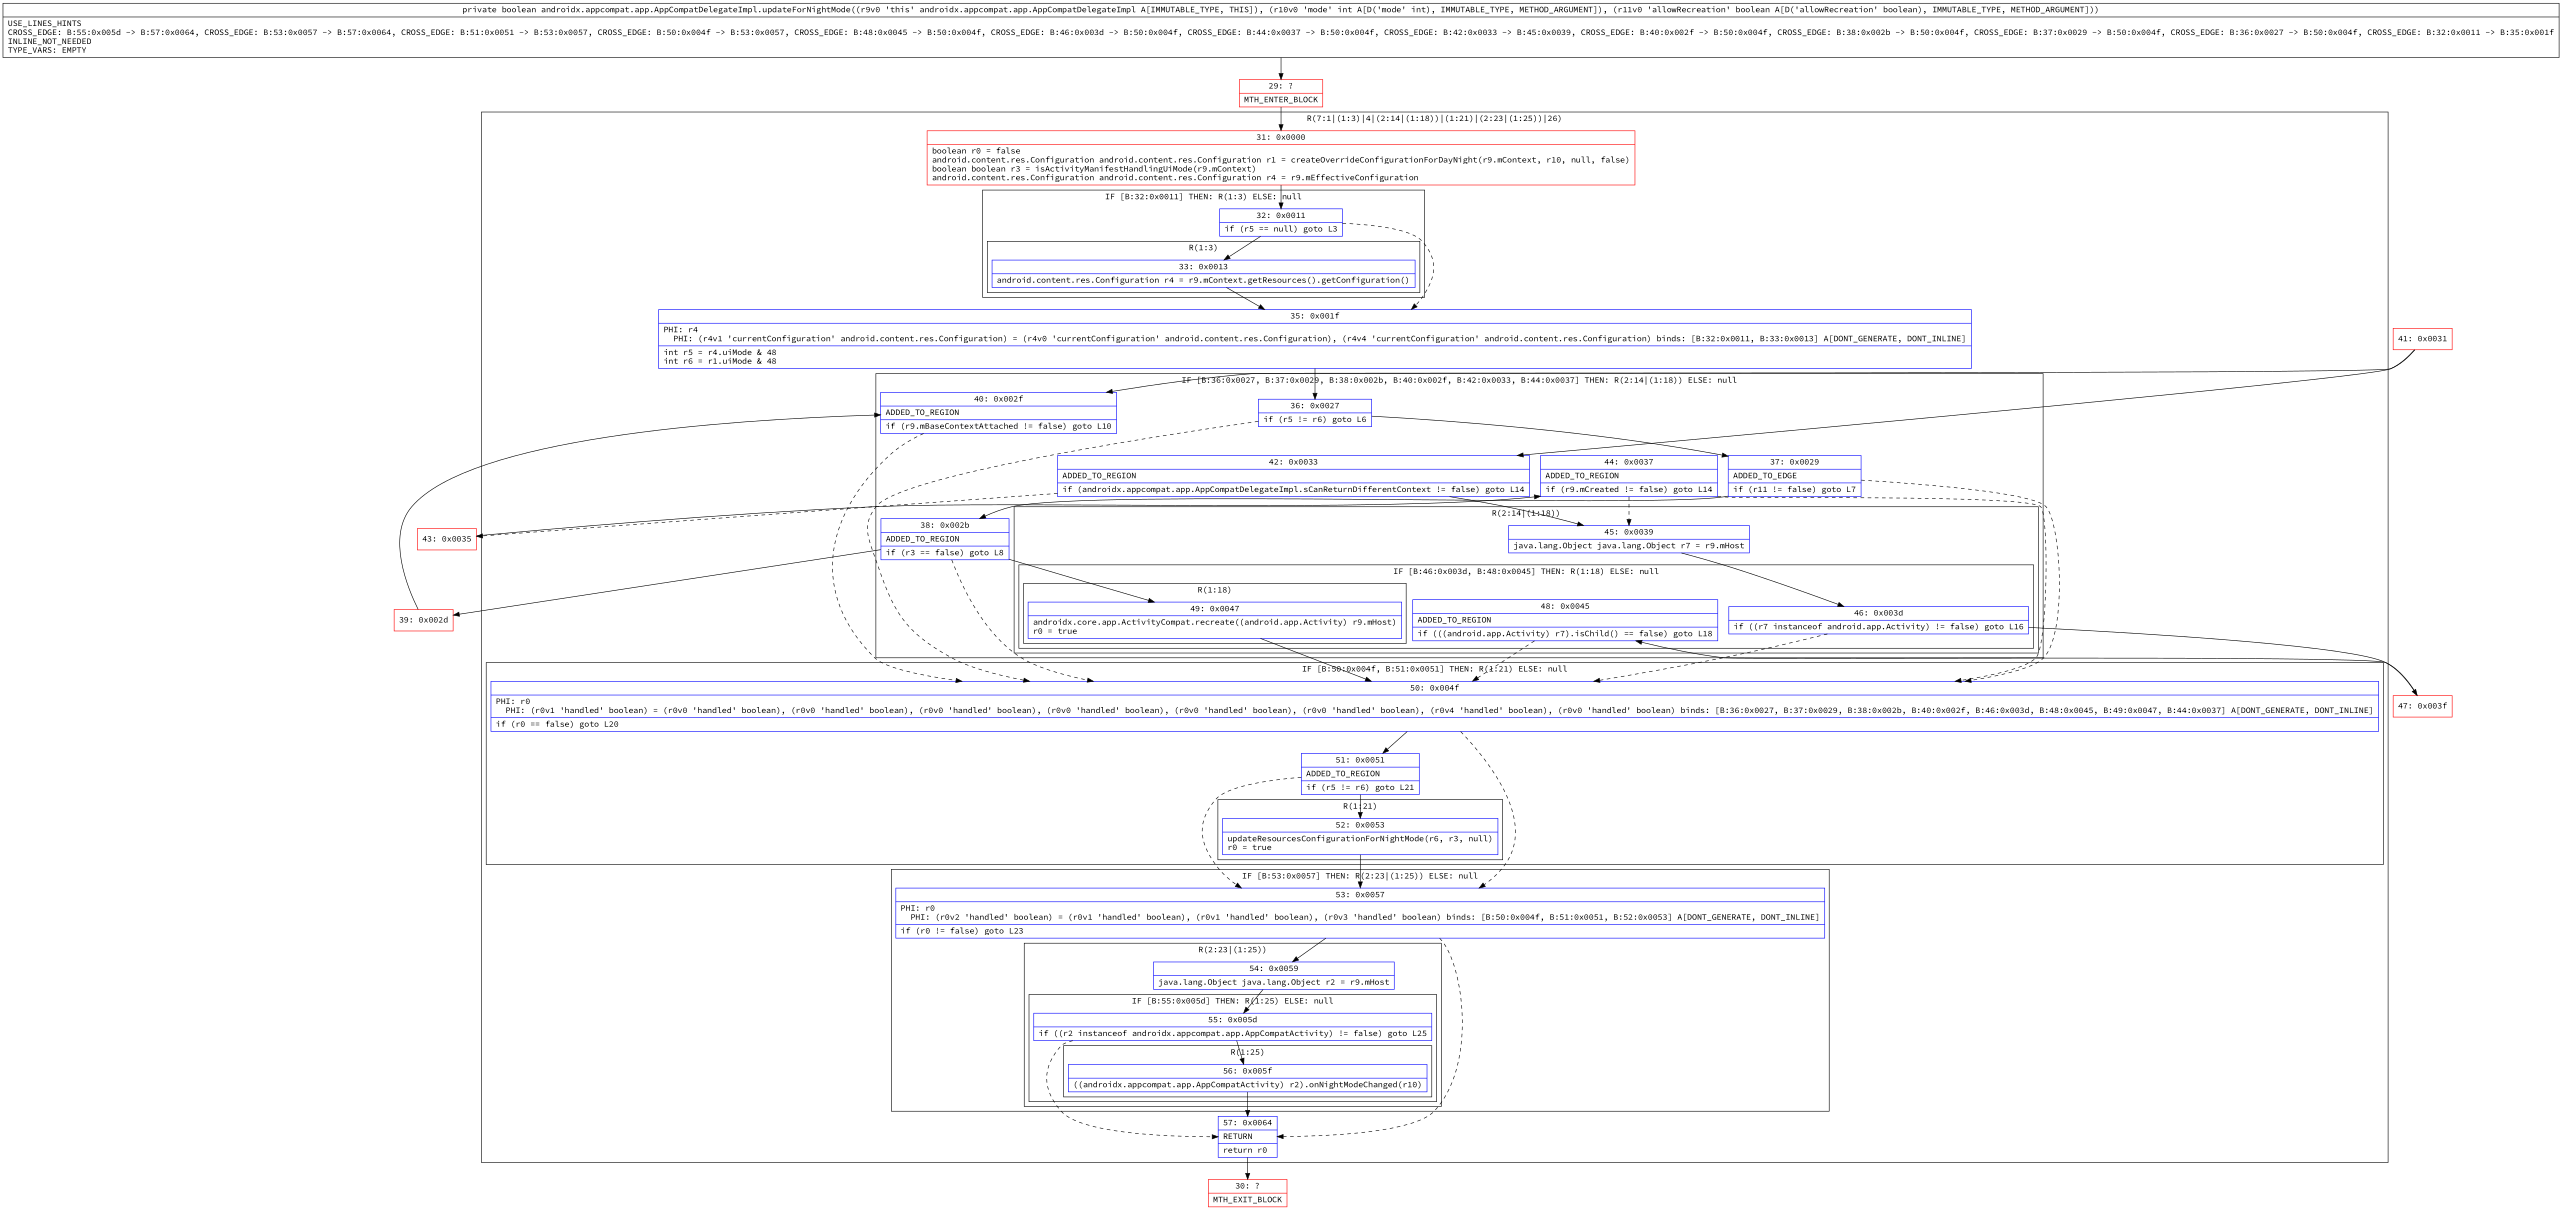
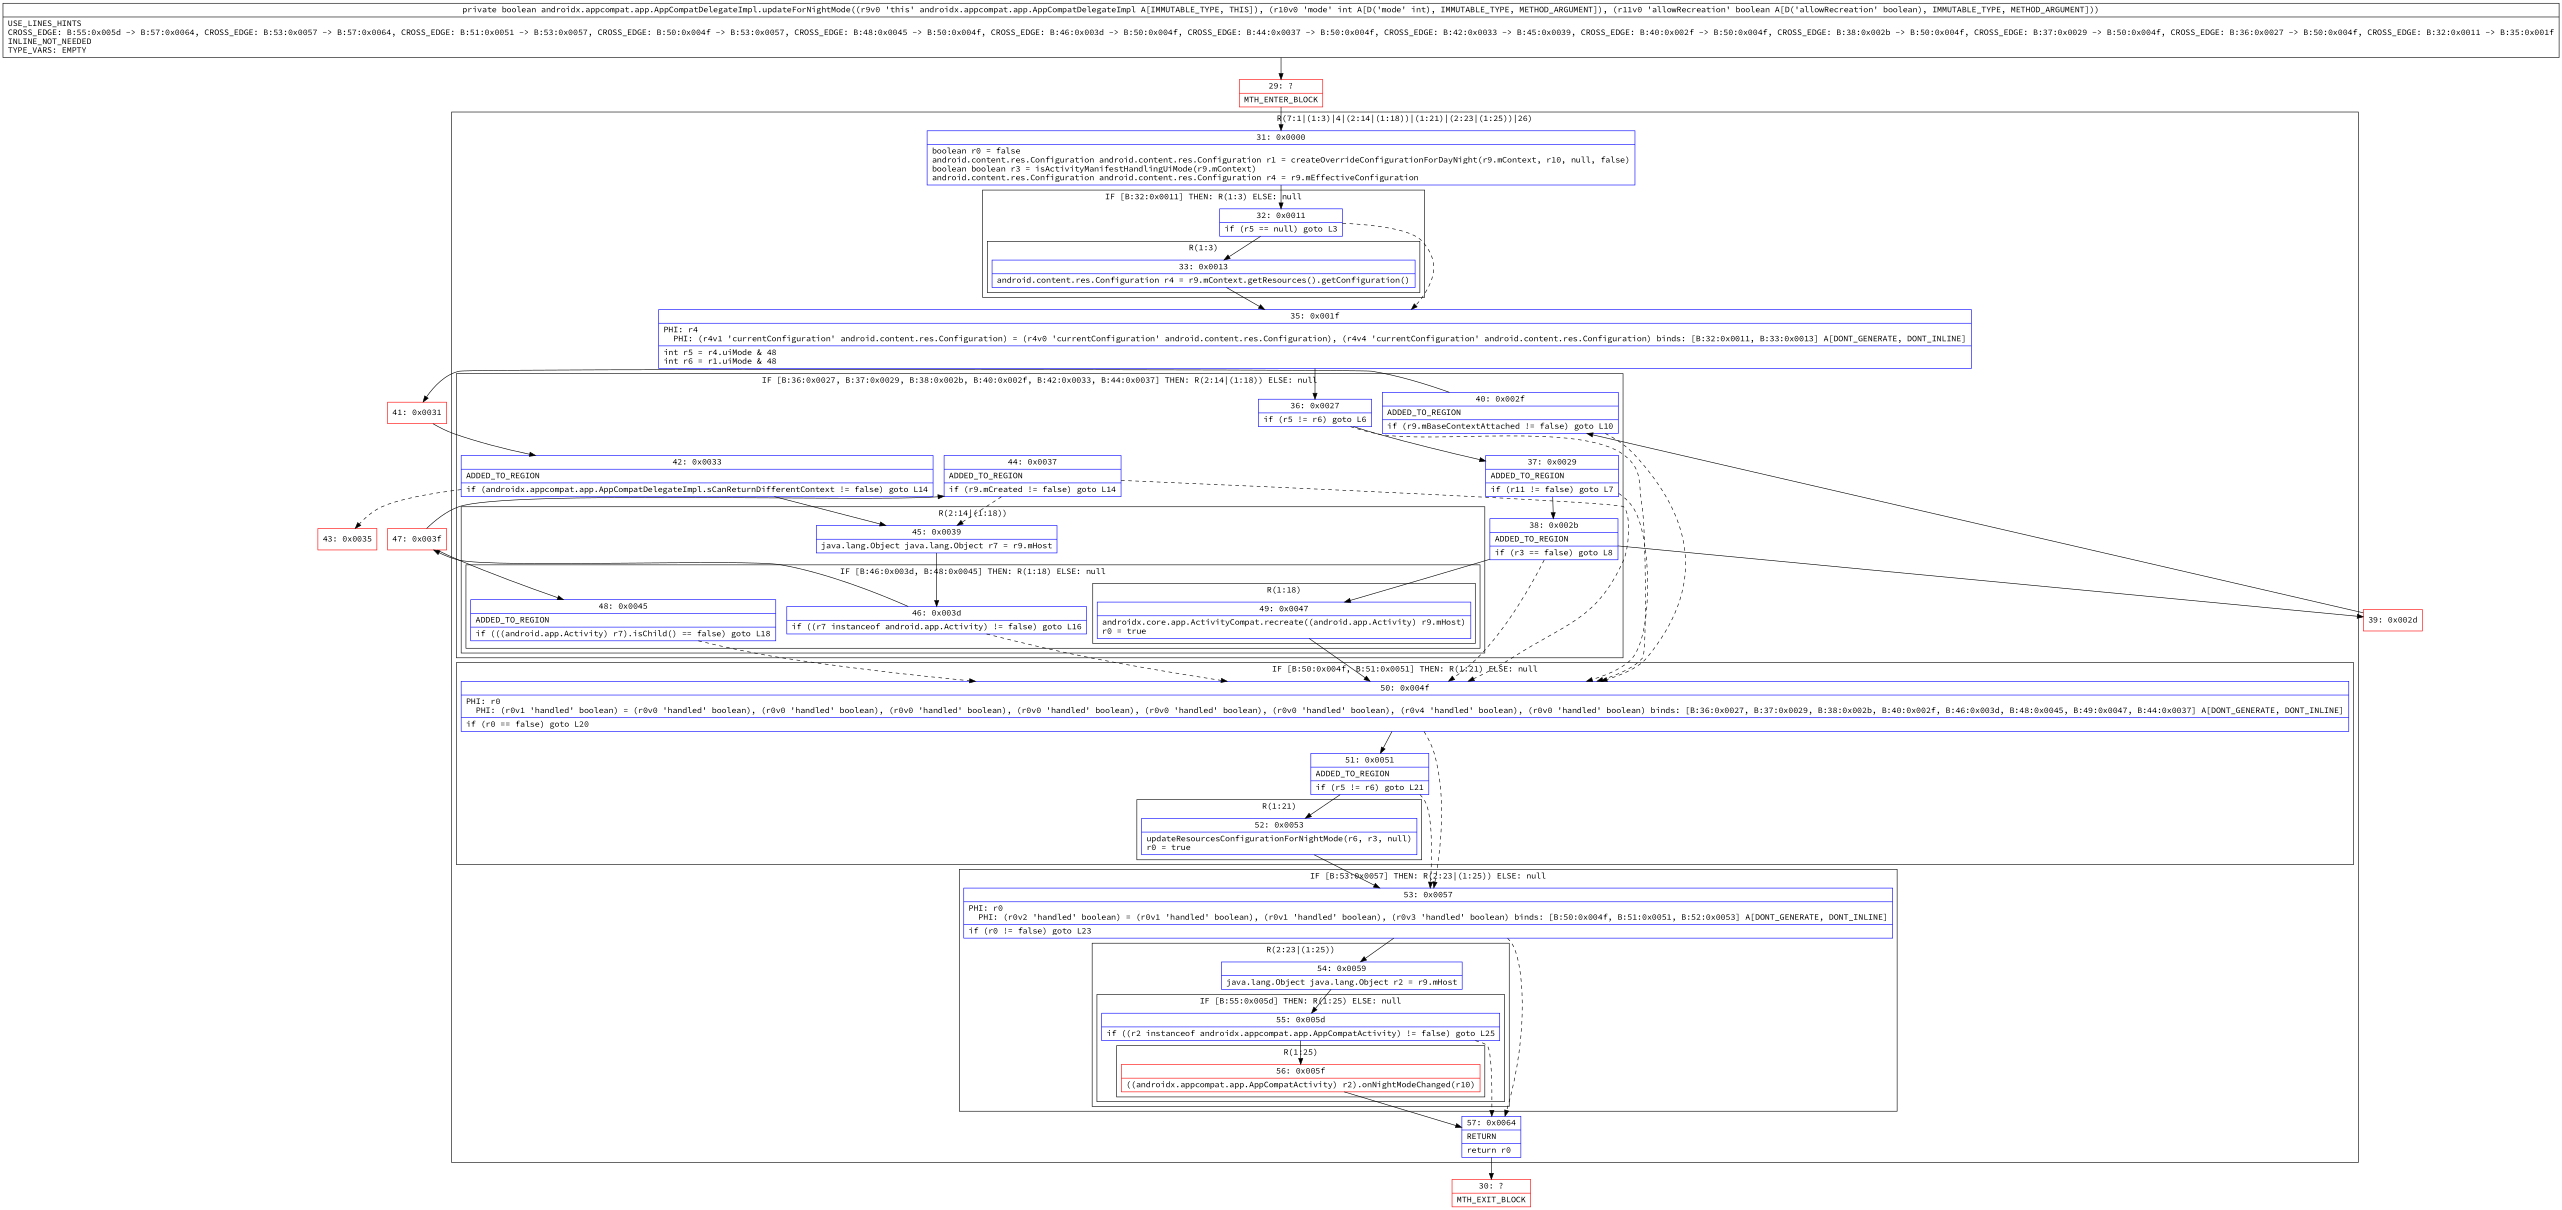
(1281, 158) -> (1281, 158)
(2061, 372) -> (935, 370)
(1765, 476) -> (1527, 476)
(1005, 505) -> (679, 497)
(1248, 1078) -> (1301, 1078)
